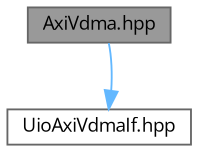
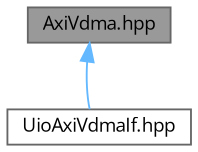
(112, 67) -> (87, 86)
